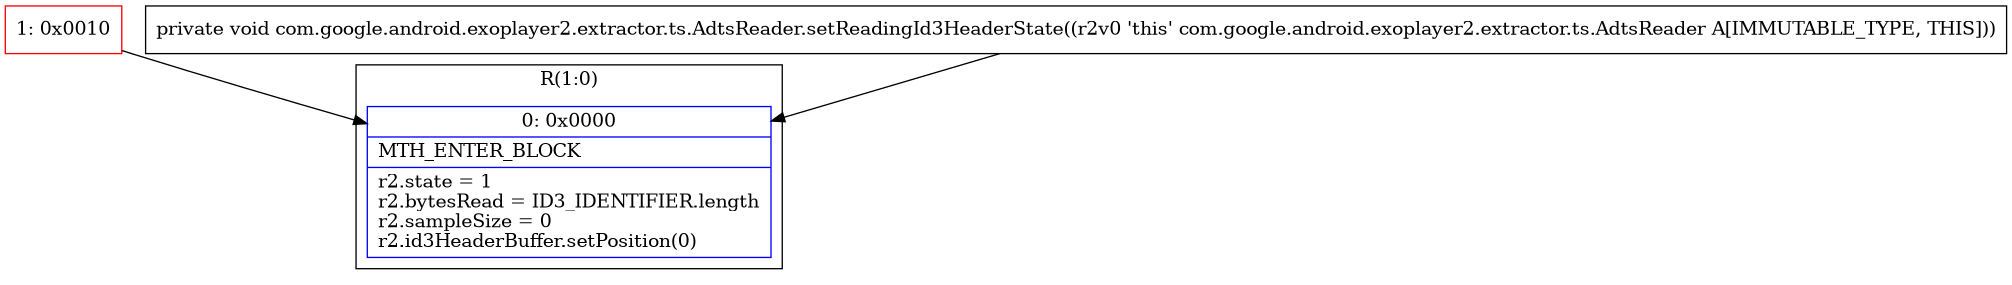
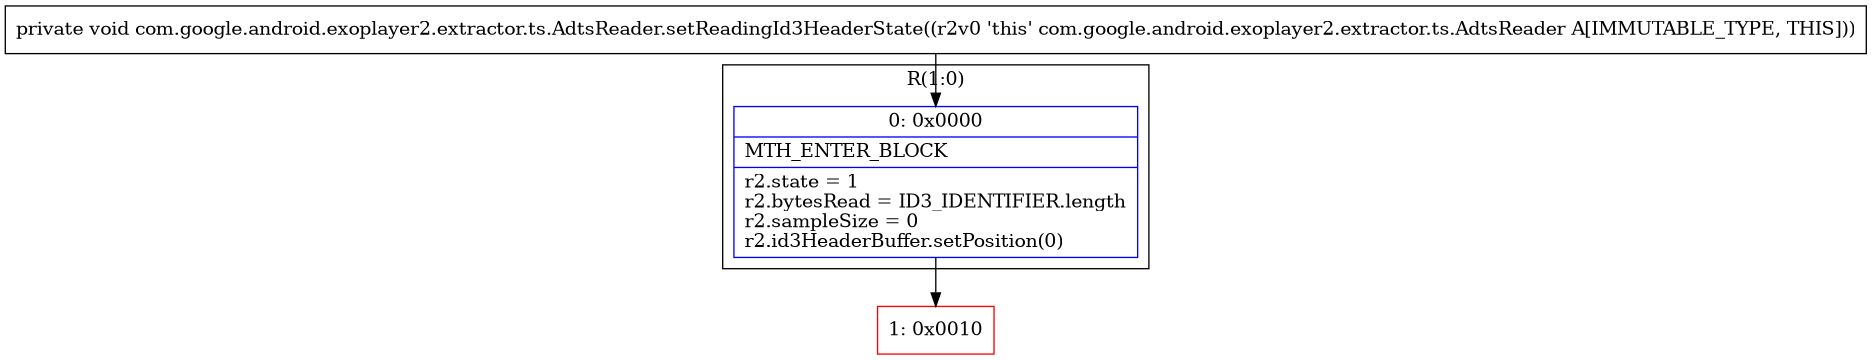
(238, 86) -> (936, 277)
